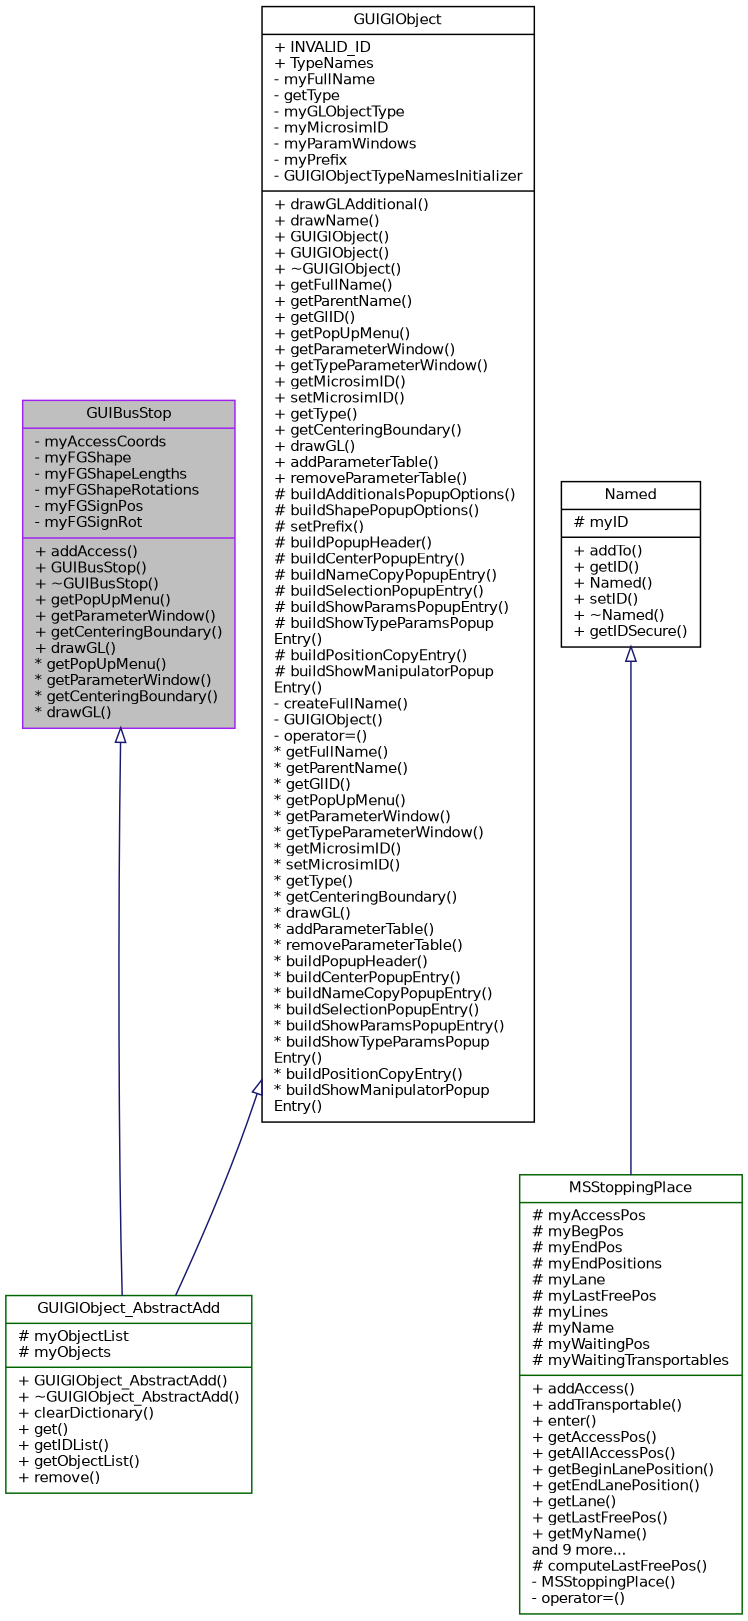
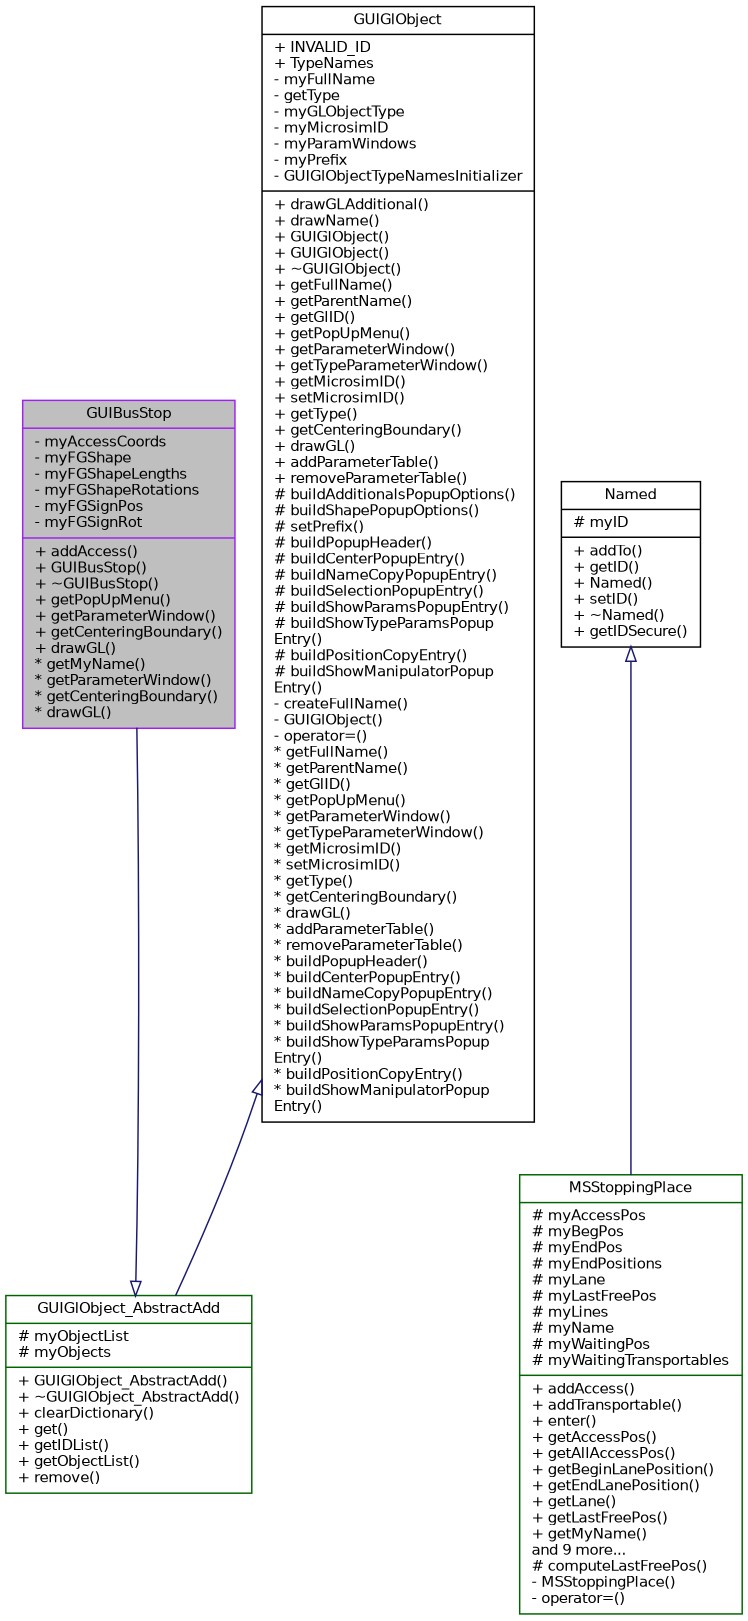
(101, 665) -> (90, 665)
(119, 1019) -> (139, 1005)
